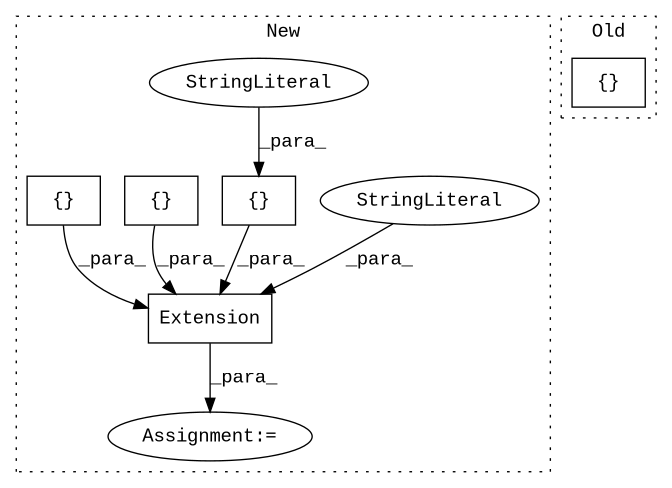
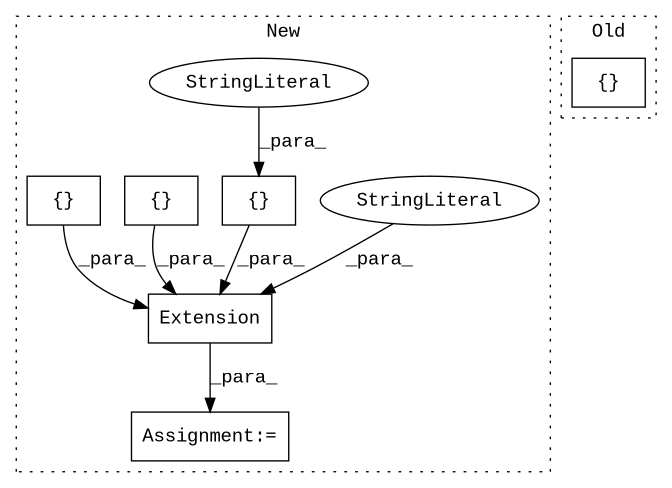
(210, 436) -> (210, 436)
